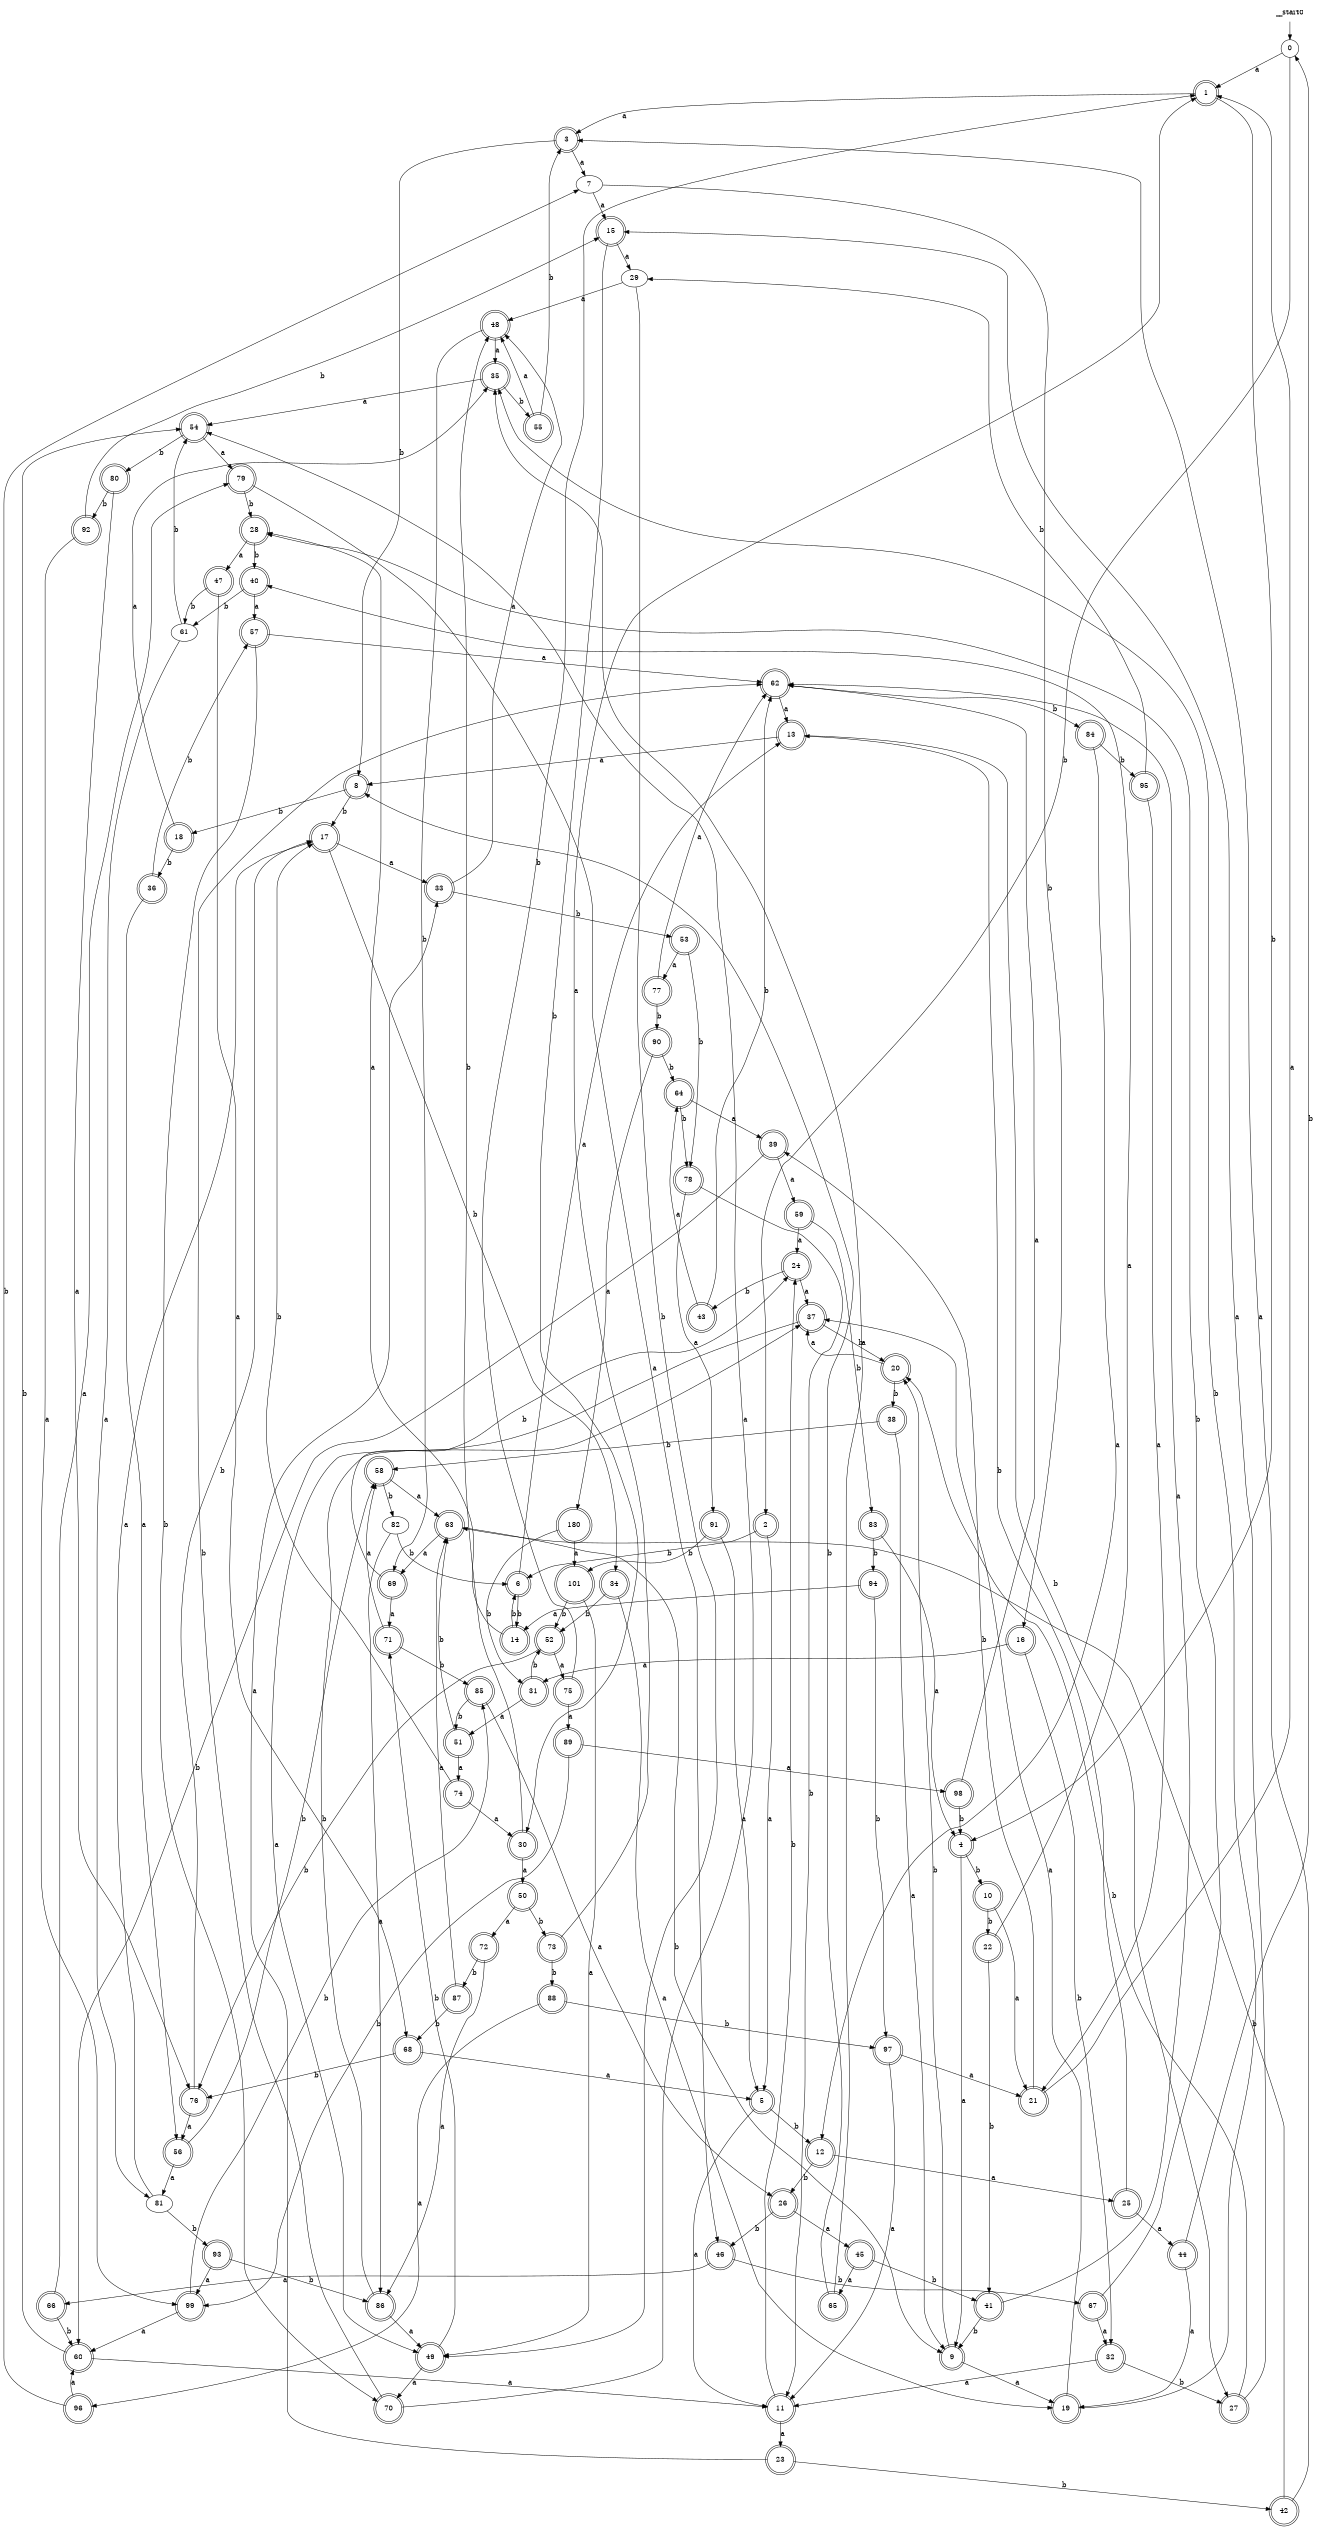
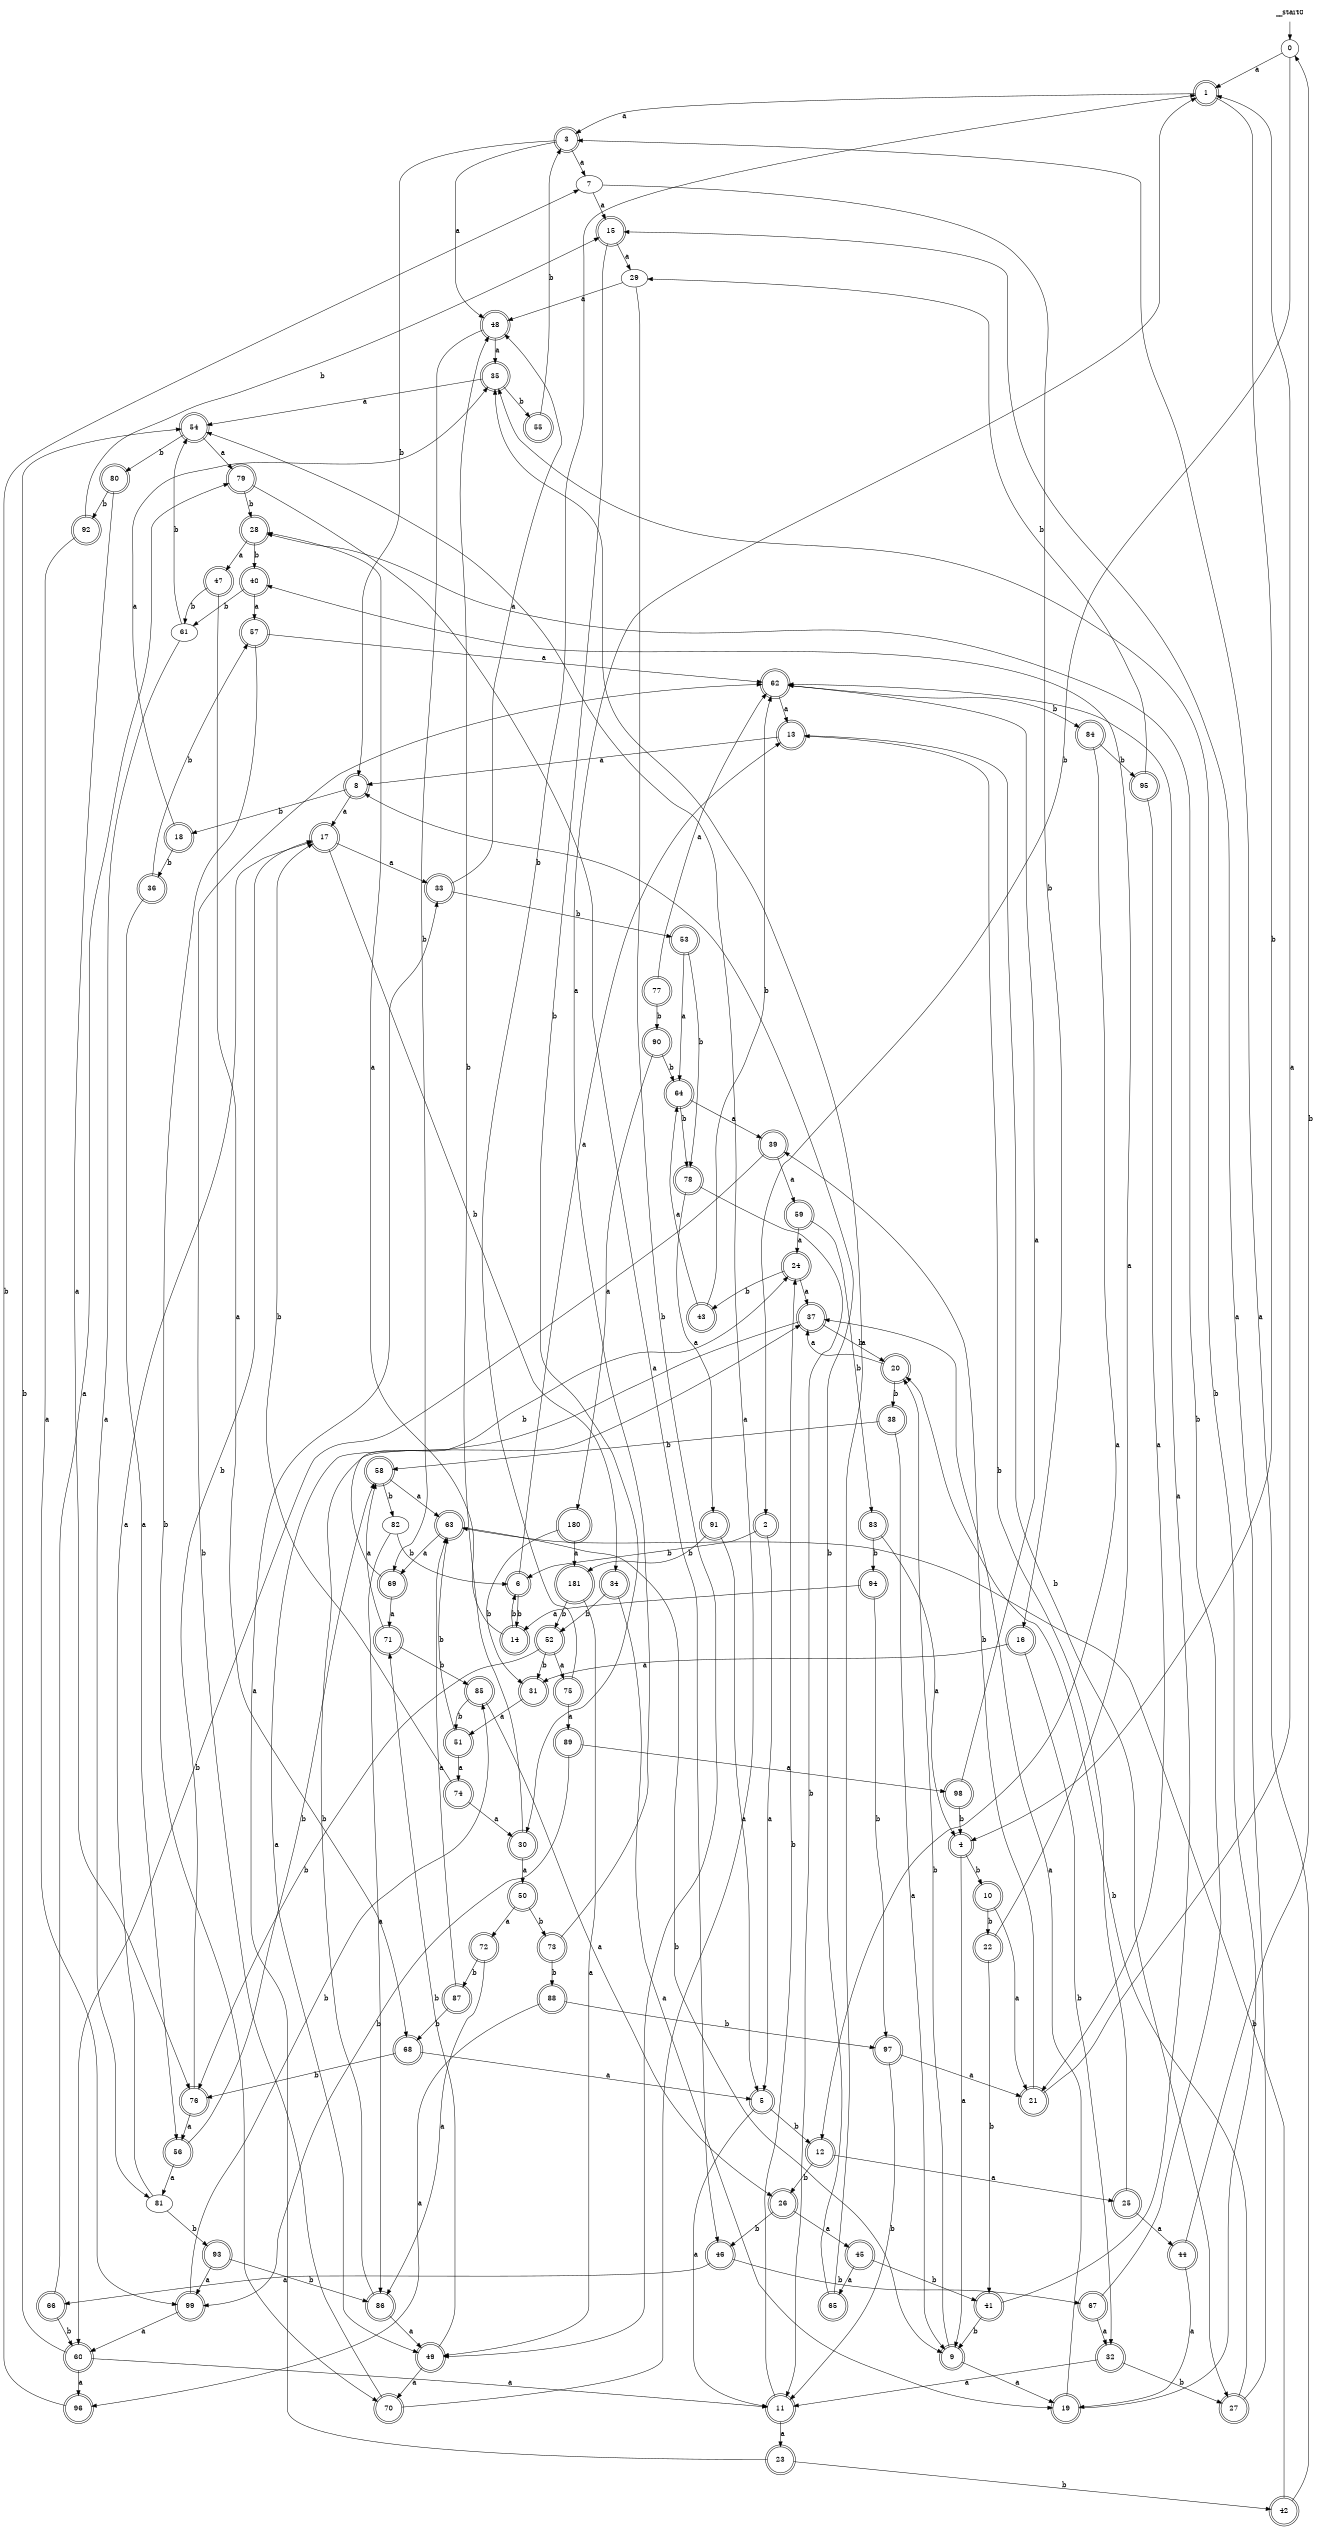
(519, 378) -> (455, 198)
(345, 812) -> (345, 812)
(672, 963) -> (682, 1014)
(575, 1584) -> (575, 1584)
(532, 1665) -> (542, 1663)
(893, 2229) -> (893, 2229)
(71, 2386) -> (78, 2380)
